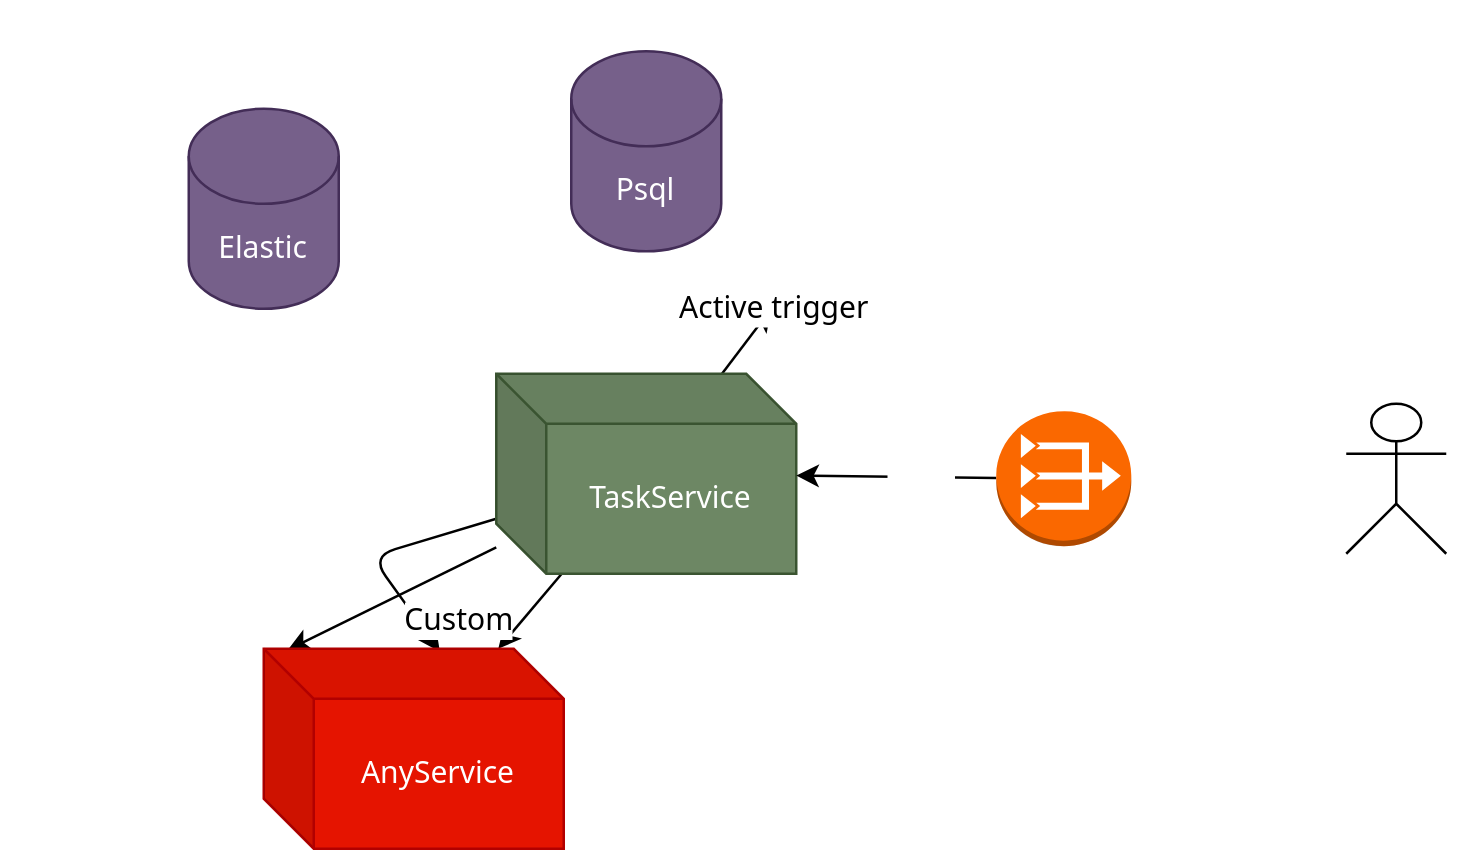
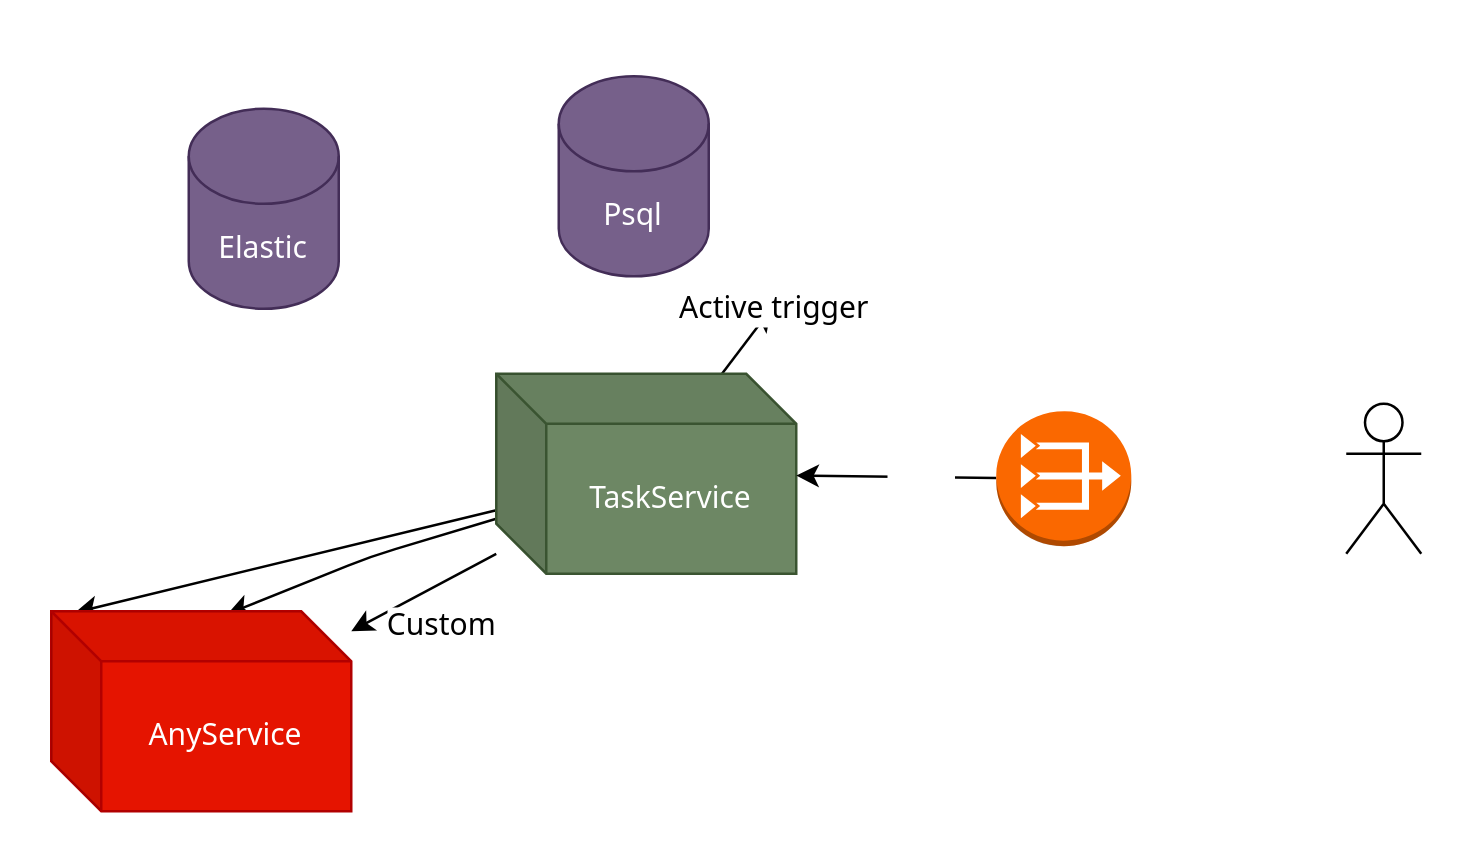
(646, 151) -> (634, 176)
(1396, 479) -> (1384, 479)
(414, 749) -> (201, 711)
